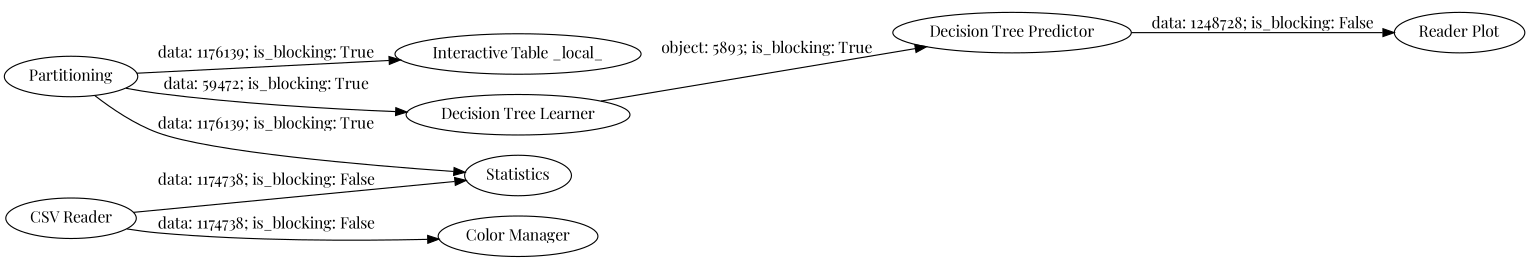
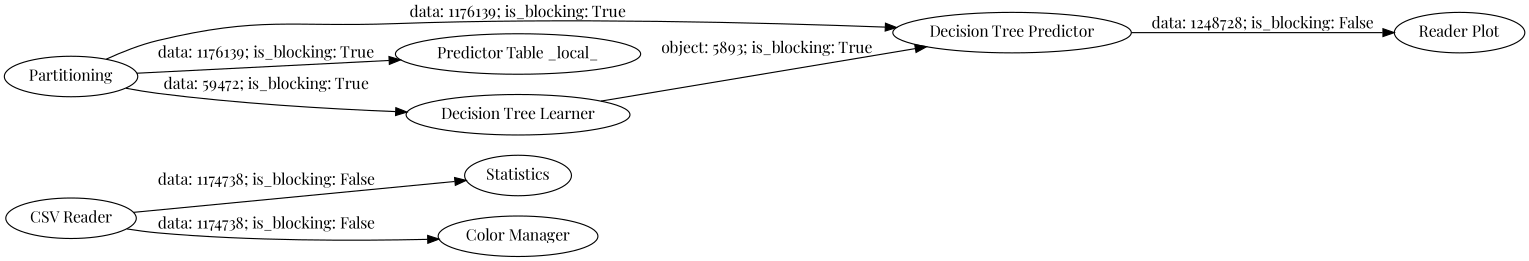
(518, 54) -> (518, 54)
(268, 154) -> (493, 21)
